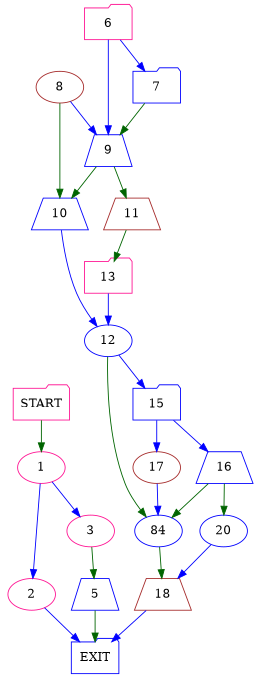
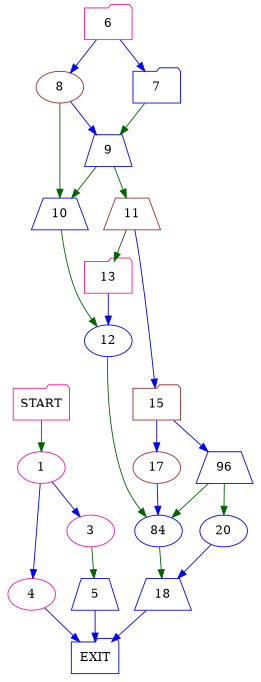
(108, 83) -> (86, 53)
(71, 277) -> (71, 277)
(129, 368) -> (146, 304)
(157, 404) -> (157, 404)
(225, 468) -> (225, 468)
(32, 594) -> (32, 594)
(163, 594) -> (163, 594)
(95, 622) -> (95, 622)
